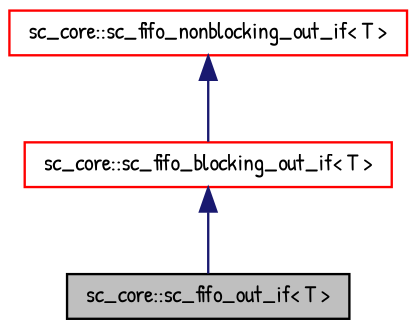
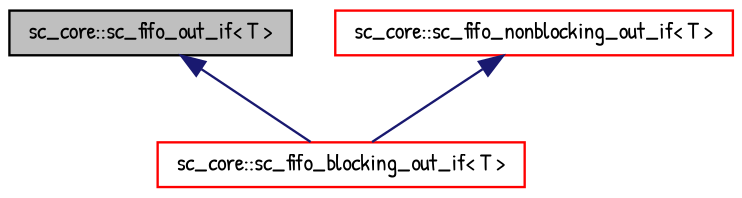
(208, 243) -> (256, 106)
